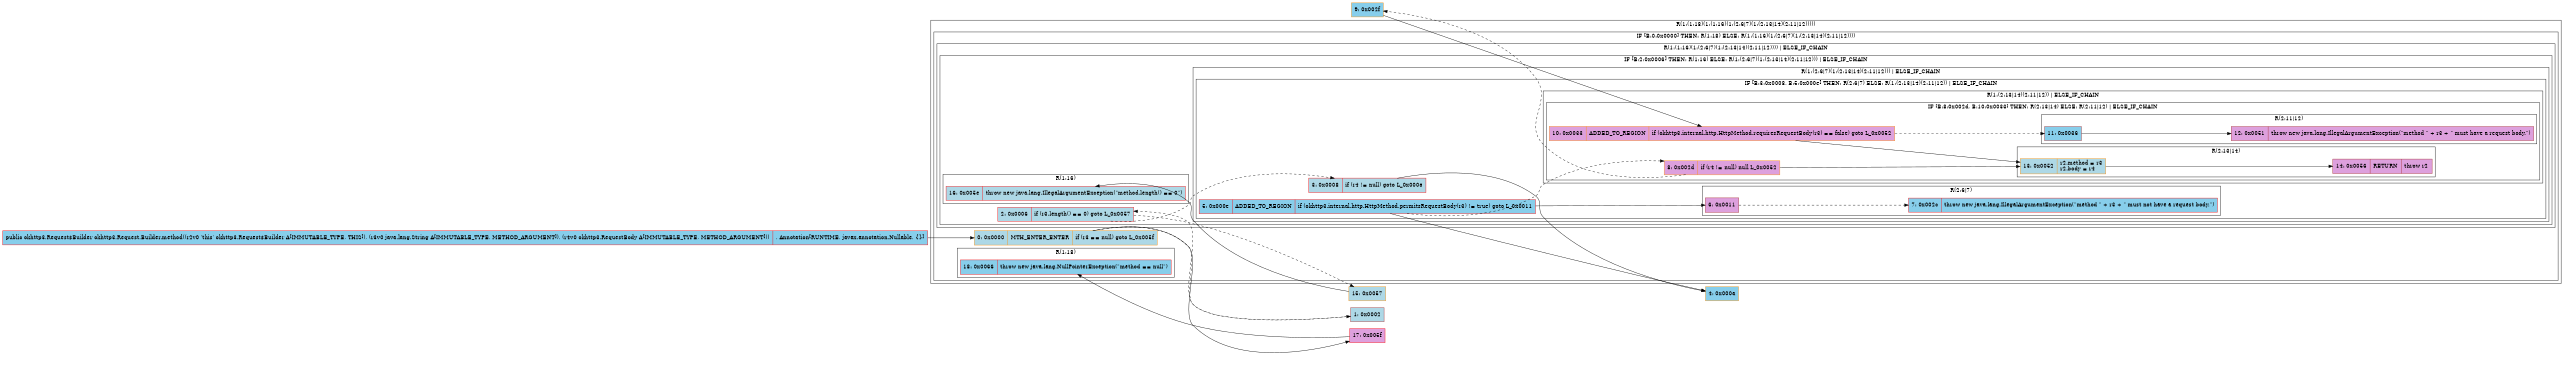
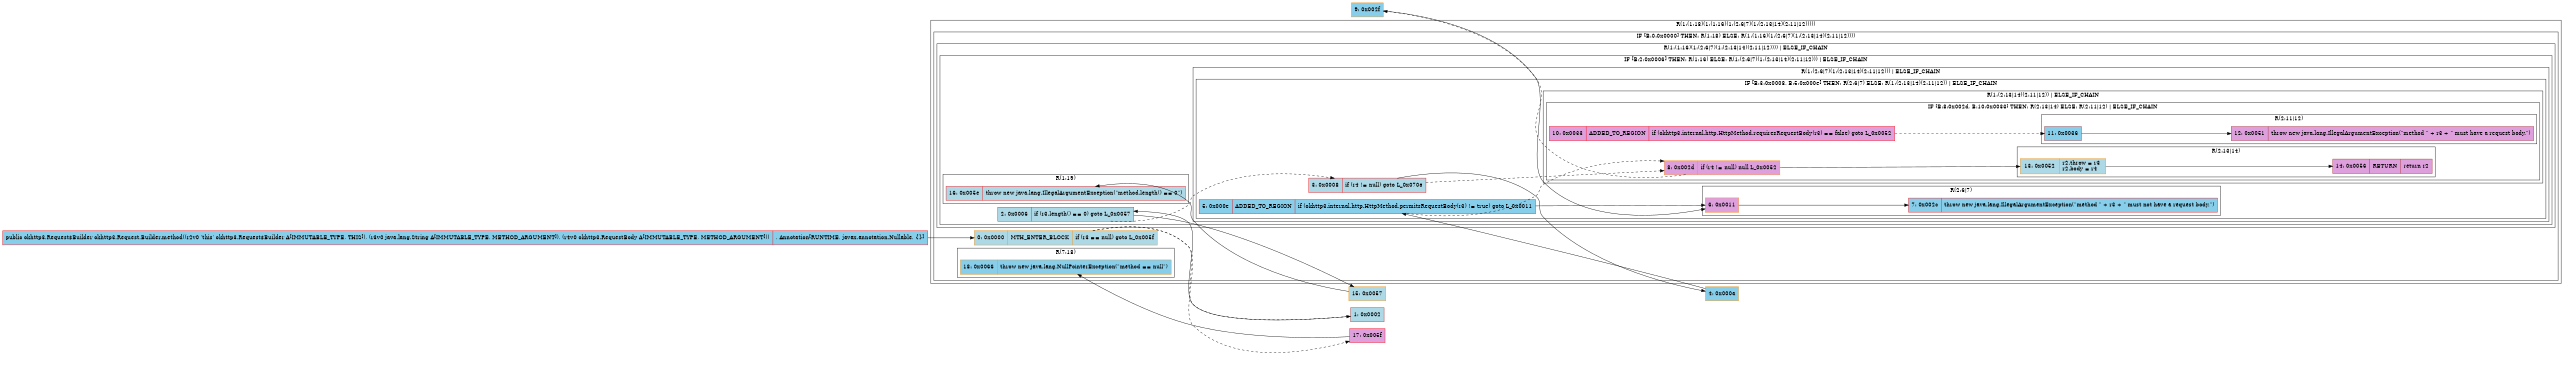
(1541, 70) -> (1539, 128)
(1722, 134) -> (1722, 134)
(1906, 151) -> none
(2081, 163) -> (2081, 163)
(2416, 166) -> (2416, 166)
none -> (1537, 177)
(1066, 179) -> (1066, 179)
(1384, 185) -> (1384, 185)
(1722, 205) -> (1722, 205)
(1822, 205) -> (1822, 205)
(1040, 238) -> (1040, 238)
(1245, 240) -> (1245, 240)
(1193, 243) -> (1193, 243)
(1066, 252) -> (1066, 252)
(1546, 253) -> (1556, 250)
(1066, 267) -> (1066, 267)
(1189, 316) -> (1189, 316)
